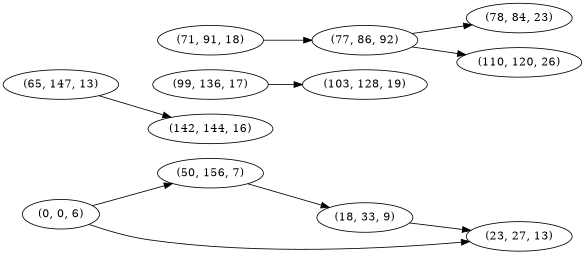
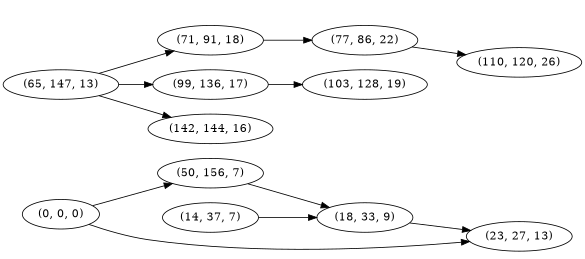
(519, 18) -> none
(365, 40) -> (365, 40)
none -> (133, 63)
none -> (131, 85)
(61, 214) -> (61, 214)
none -> (210, 218)
